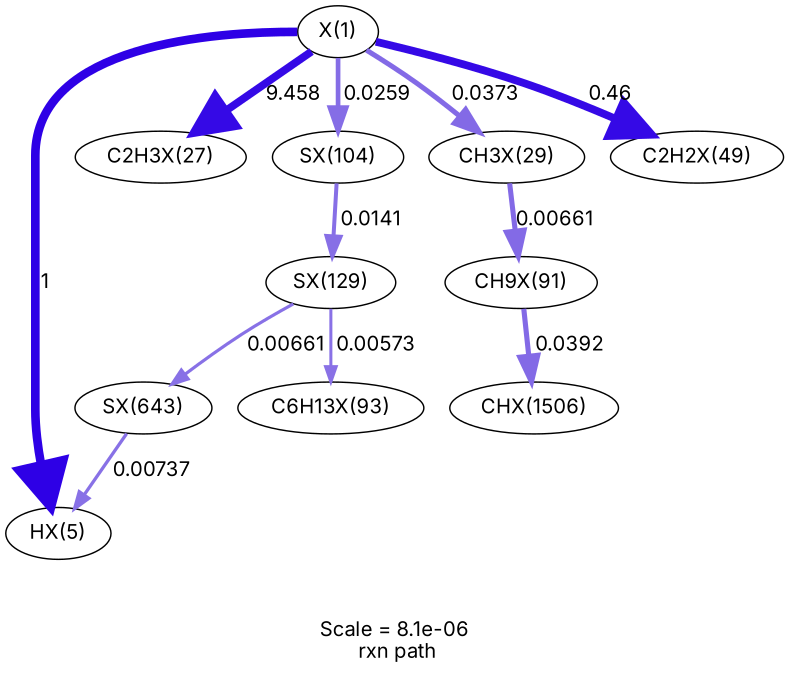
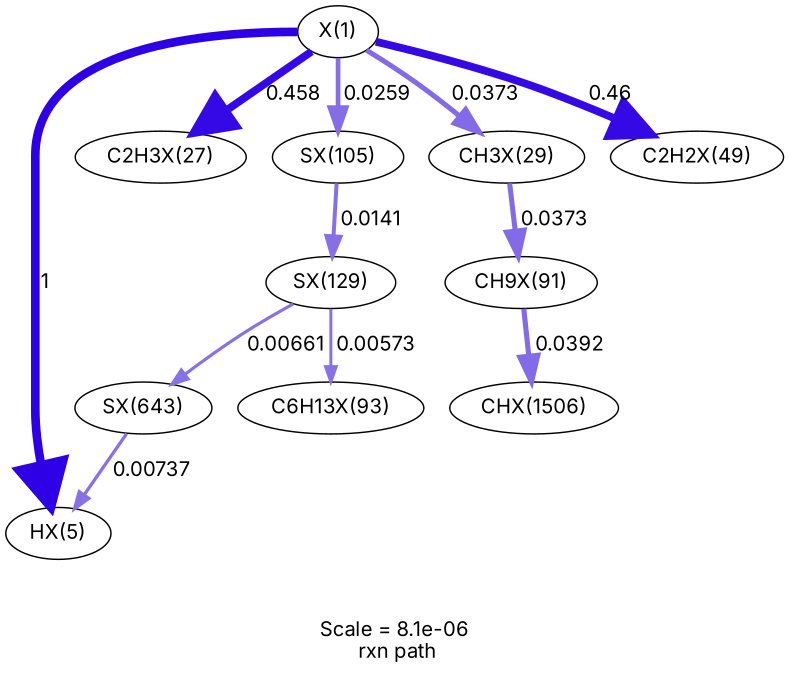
(291, 94) -> (291, 94)
(338, 157) -> (338, 157)
(552, 220) -> (552, 220)
